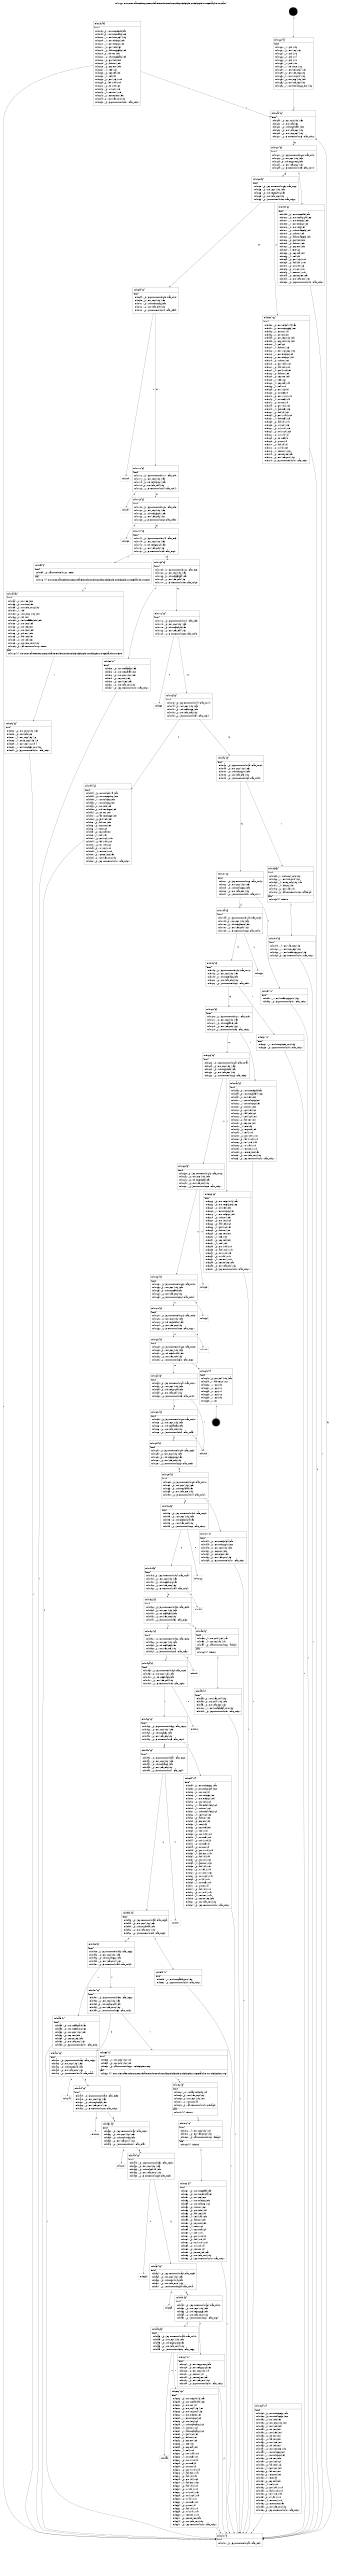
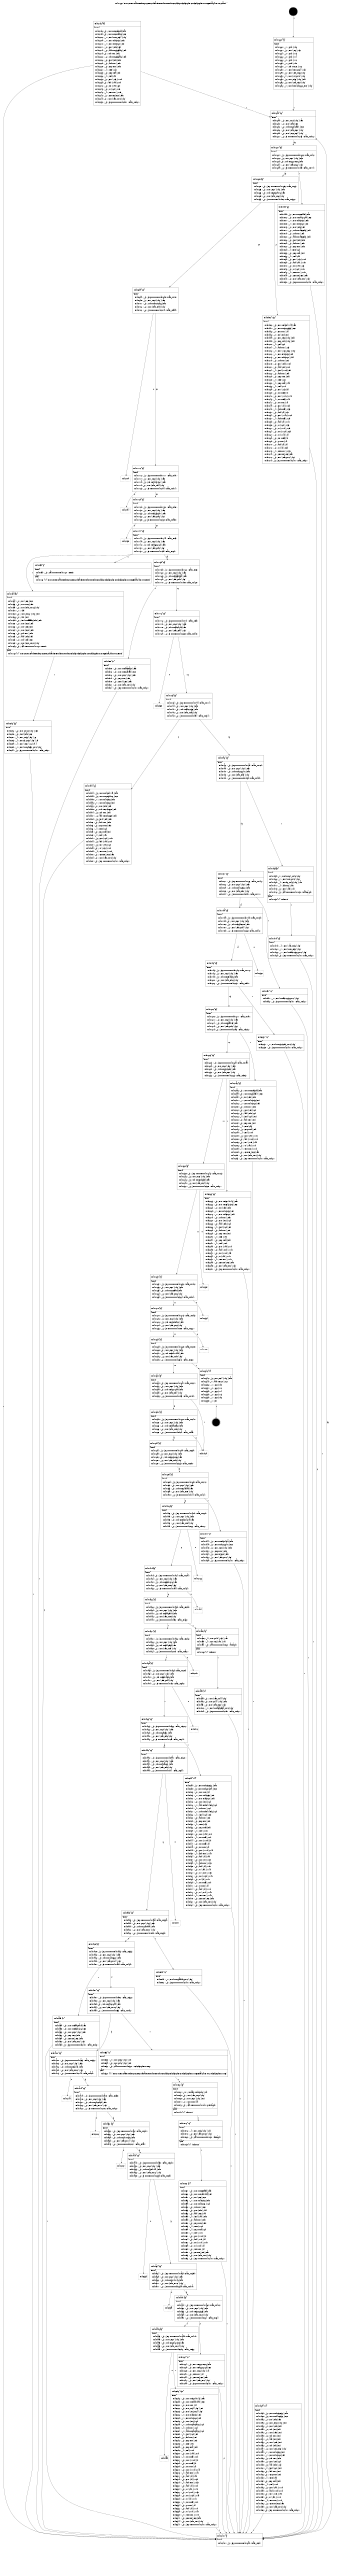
(85, 587) -> (65, 555)
